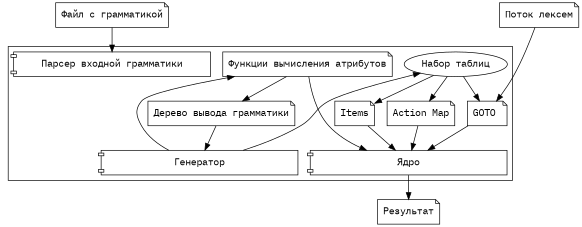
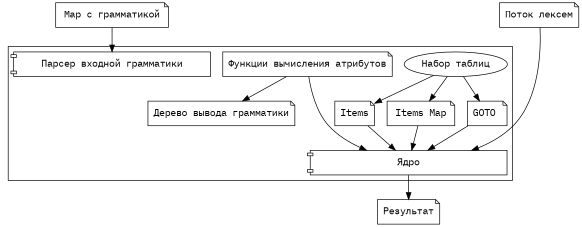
(112, 15) -> (112, 15)
(520, 63) -> (530, 99)
(421, 113) -> (421, 113)
(200, 163) -> none
